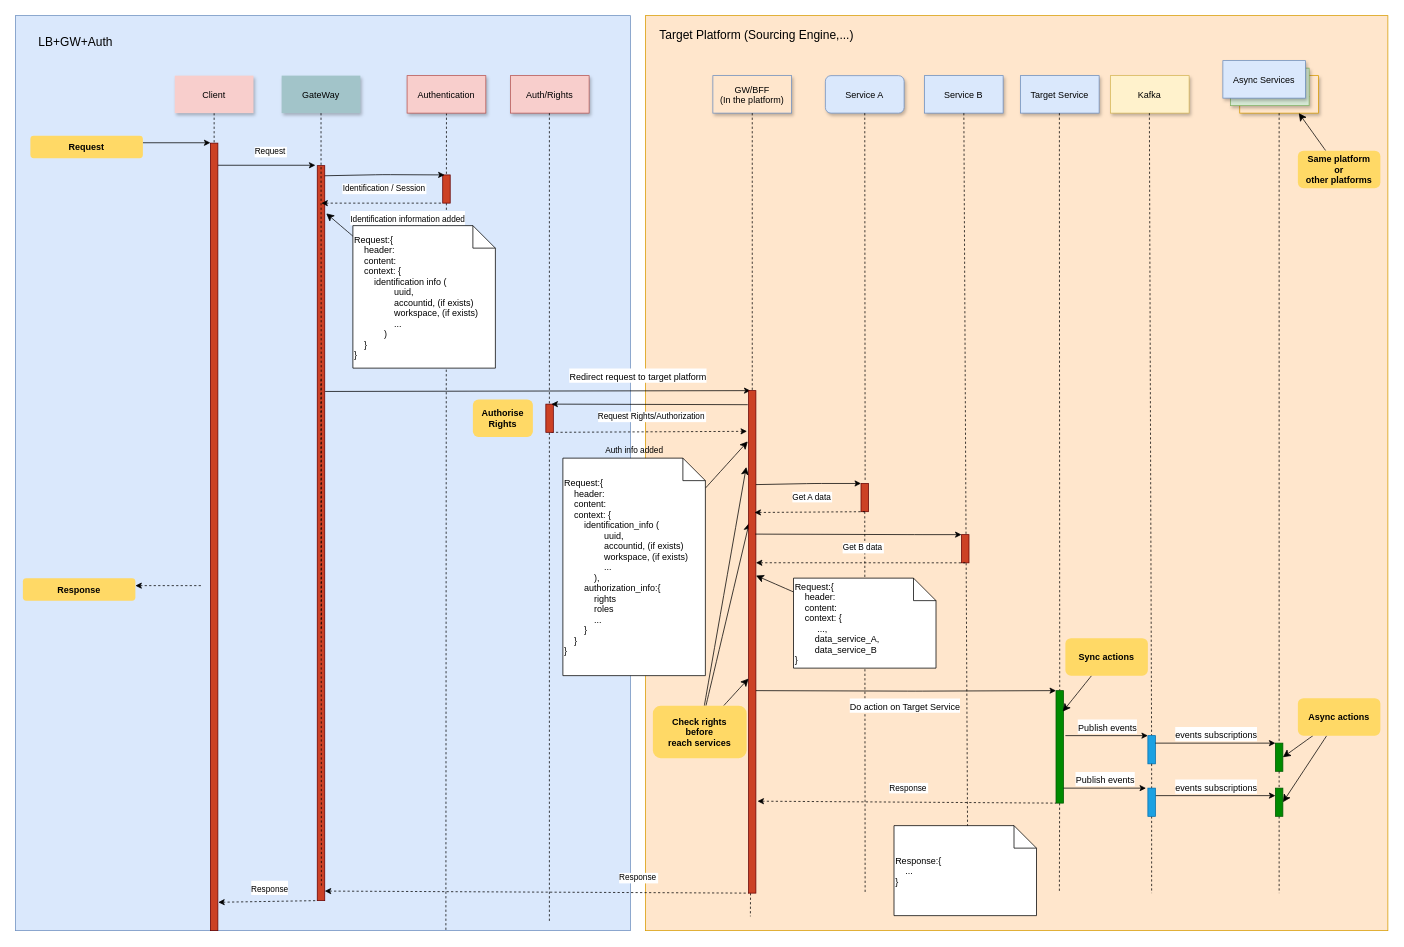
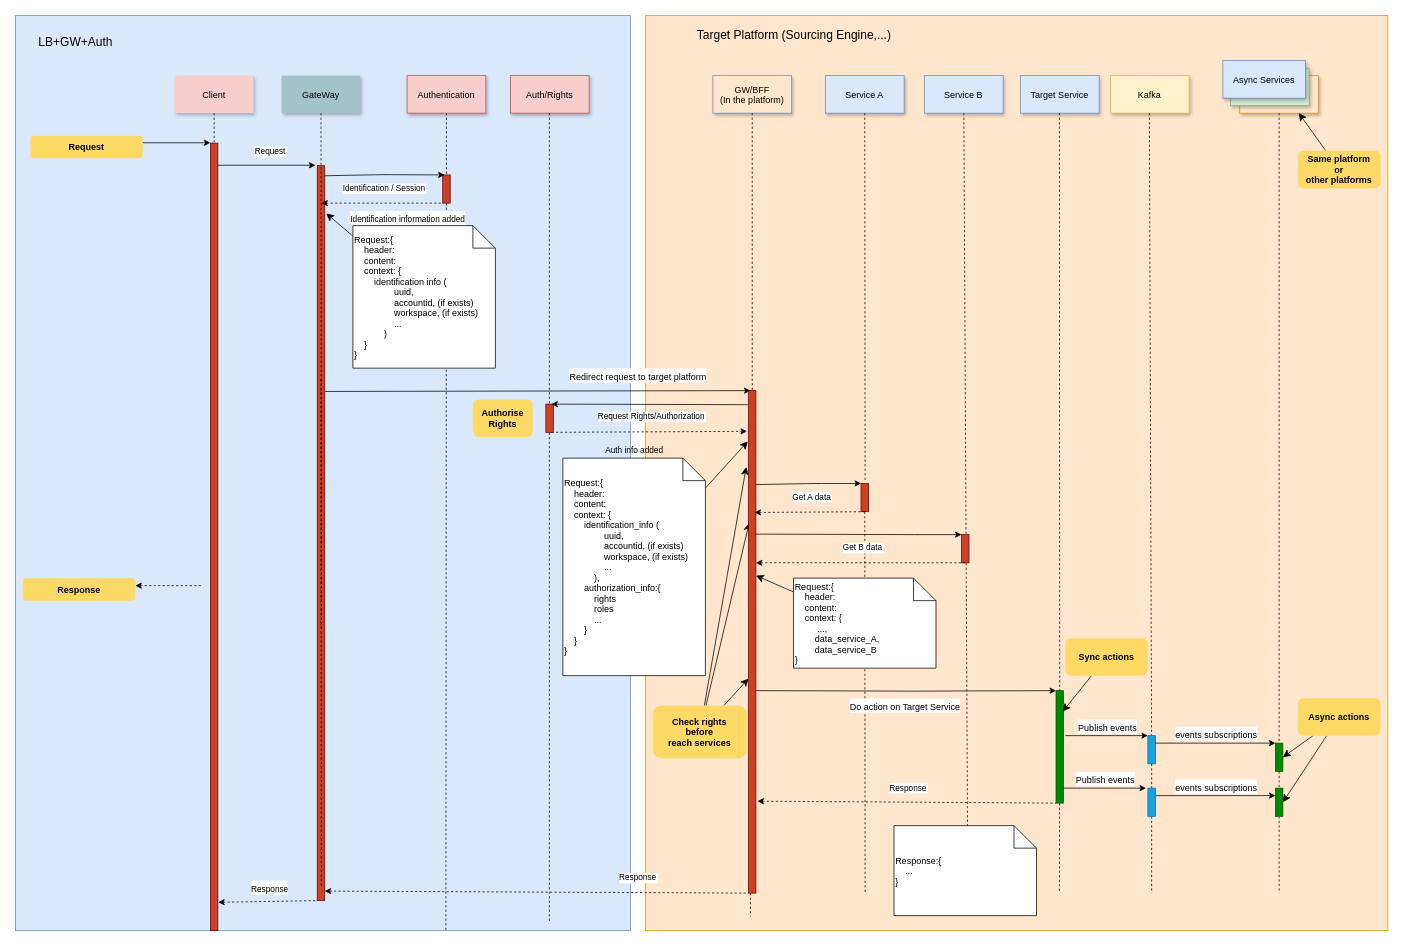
(756, 34) -> (794, 34)
(865, 94) -> (865, 94)
